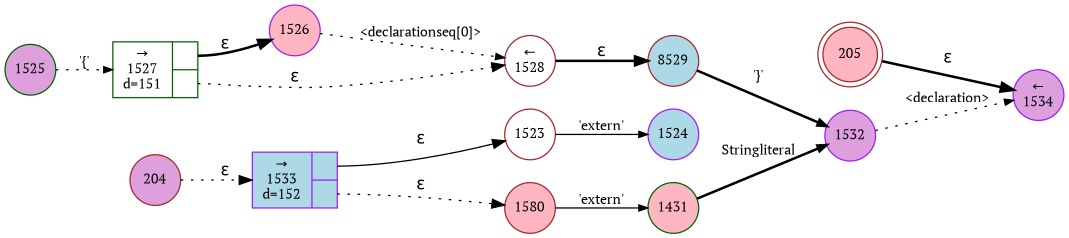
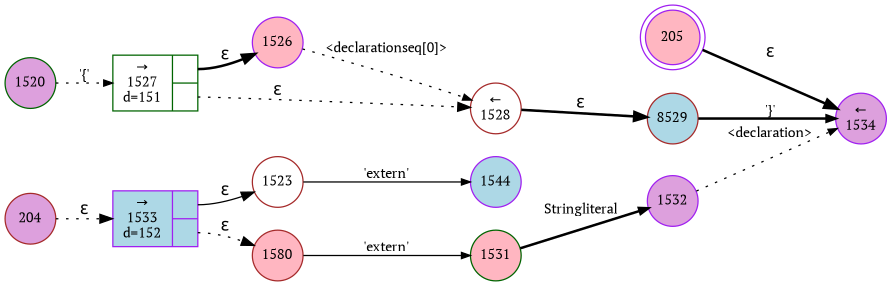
(850, 55) -> (673, 37)
(30, 70) -> (30, 83)
(758, 97) -> (762, 119)
(673, 134) -> (496, 182)
(673, 208) -> (496, 256)
